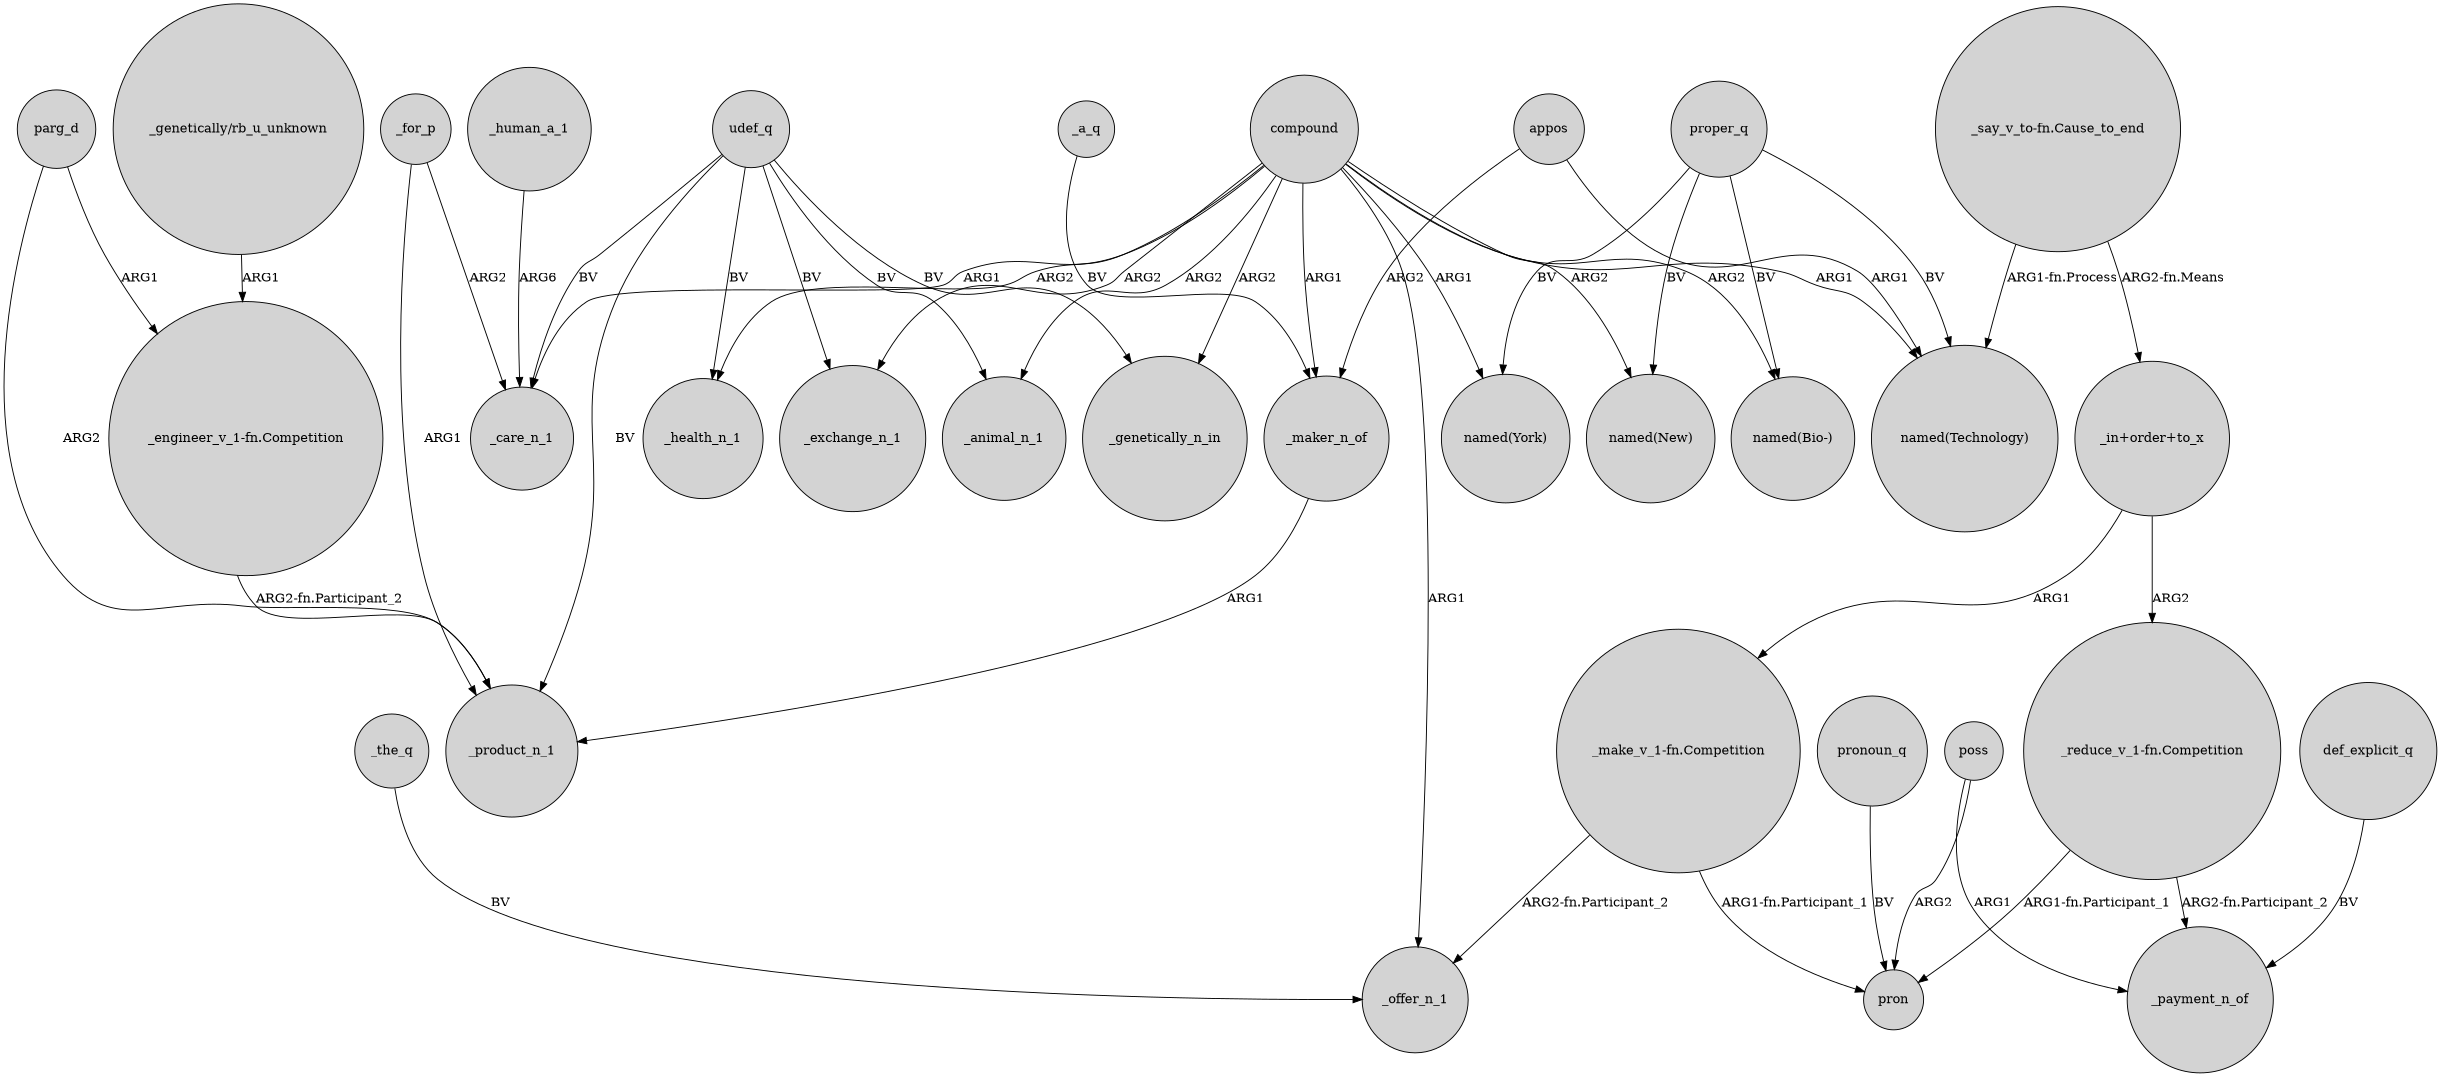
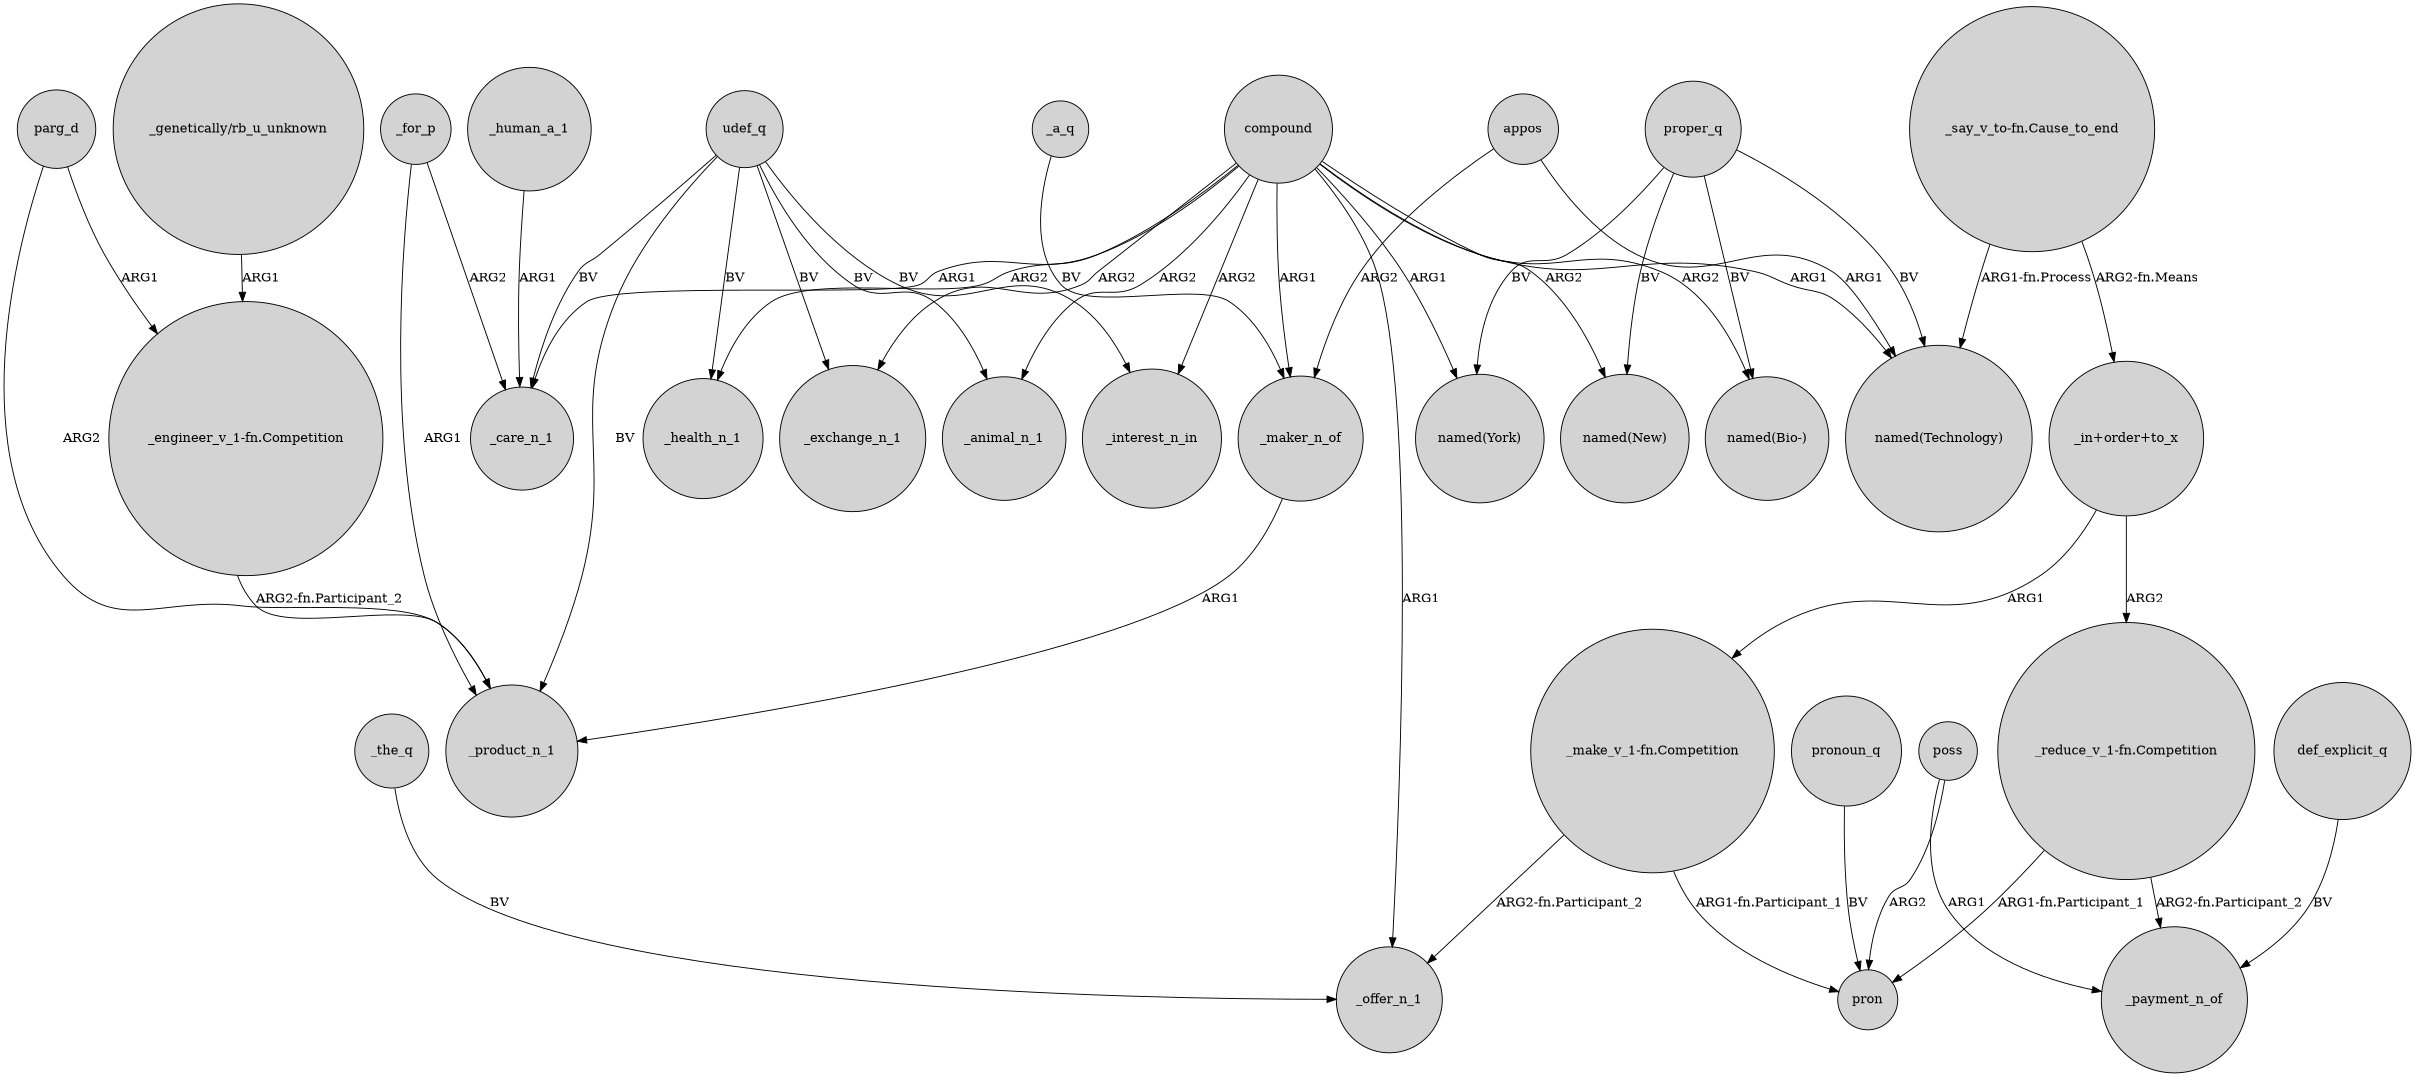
(538, 278) -> (538, 278)
(1165, 439) -> (1152, 439)
